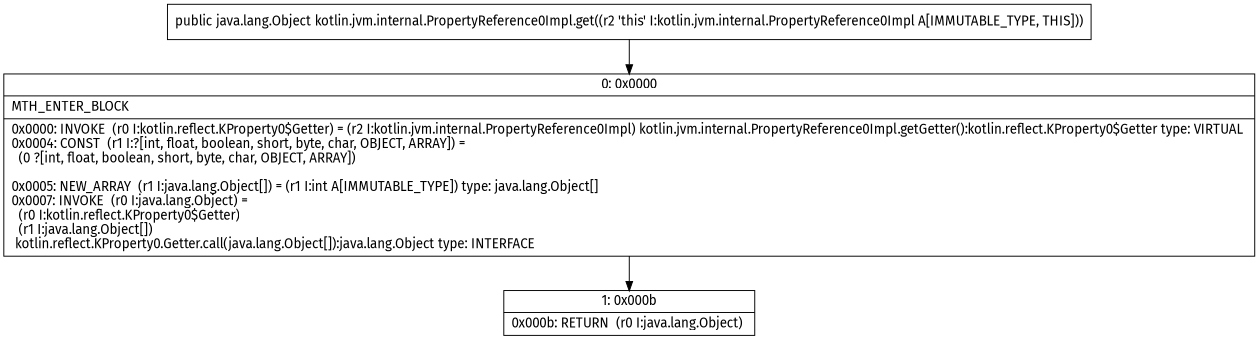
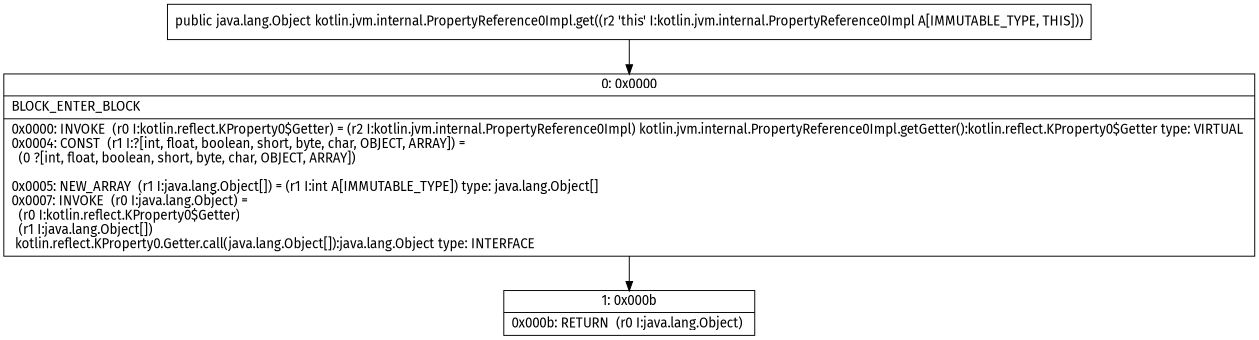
(71, 107) -> (76, 107)
